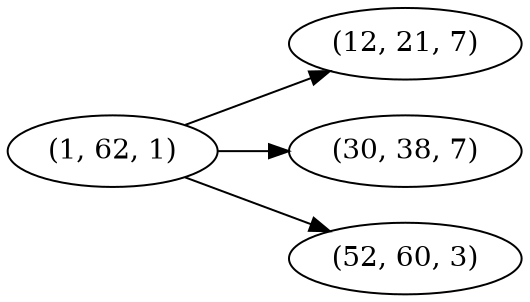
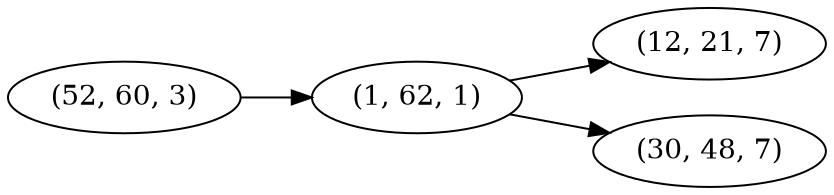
(405, 151) -> (710, 151)
(248, 201) -> (266, 97)
